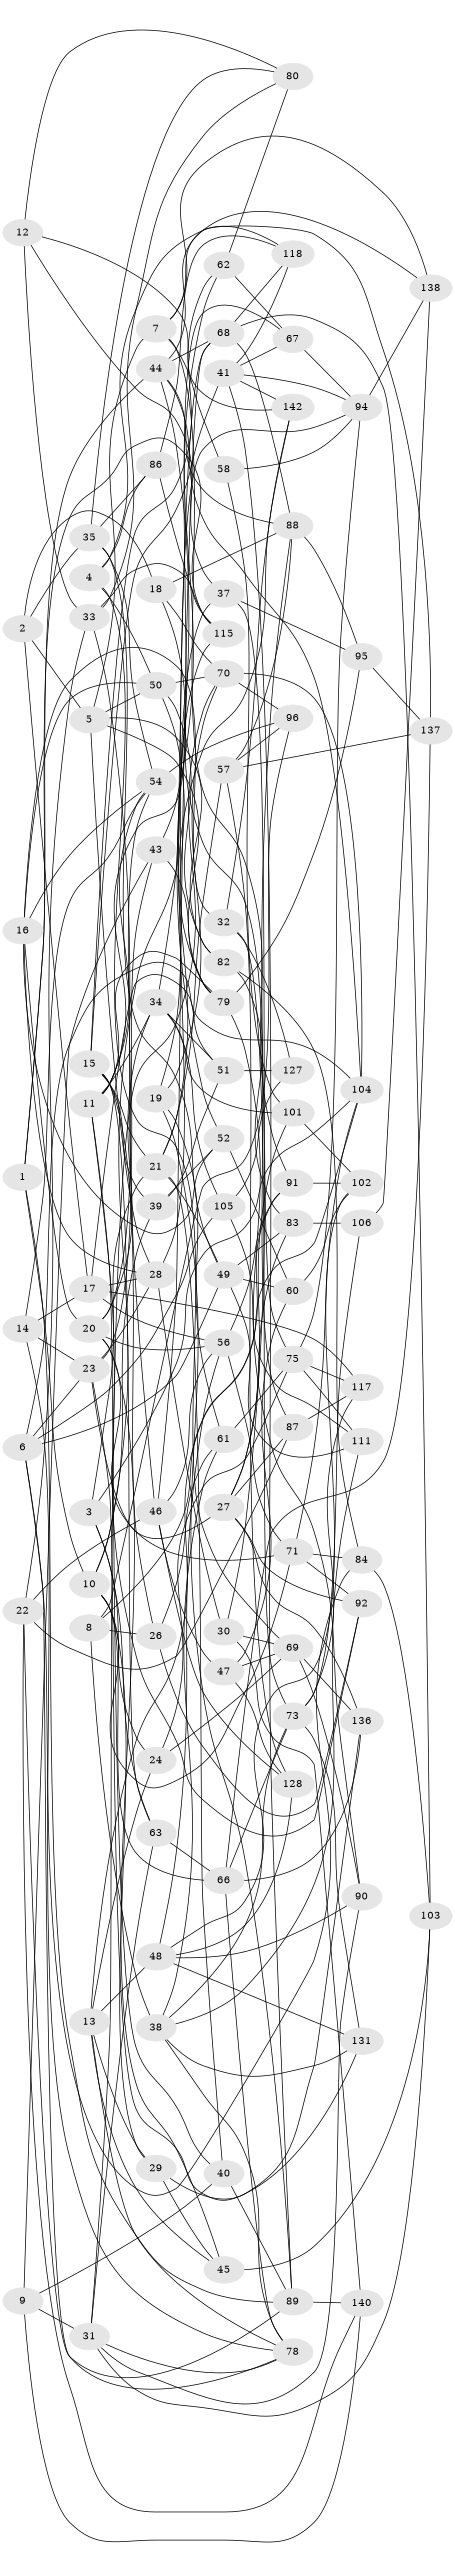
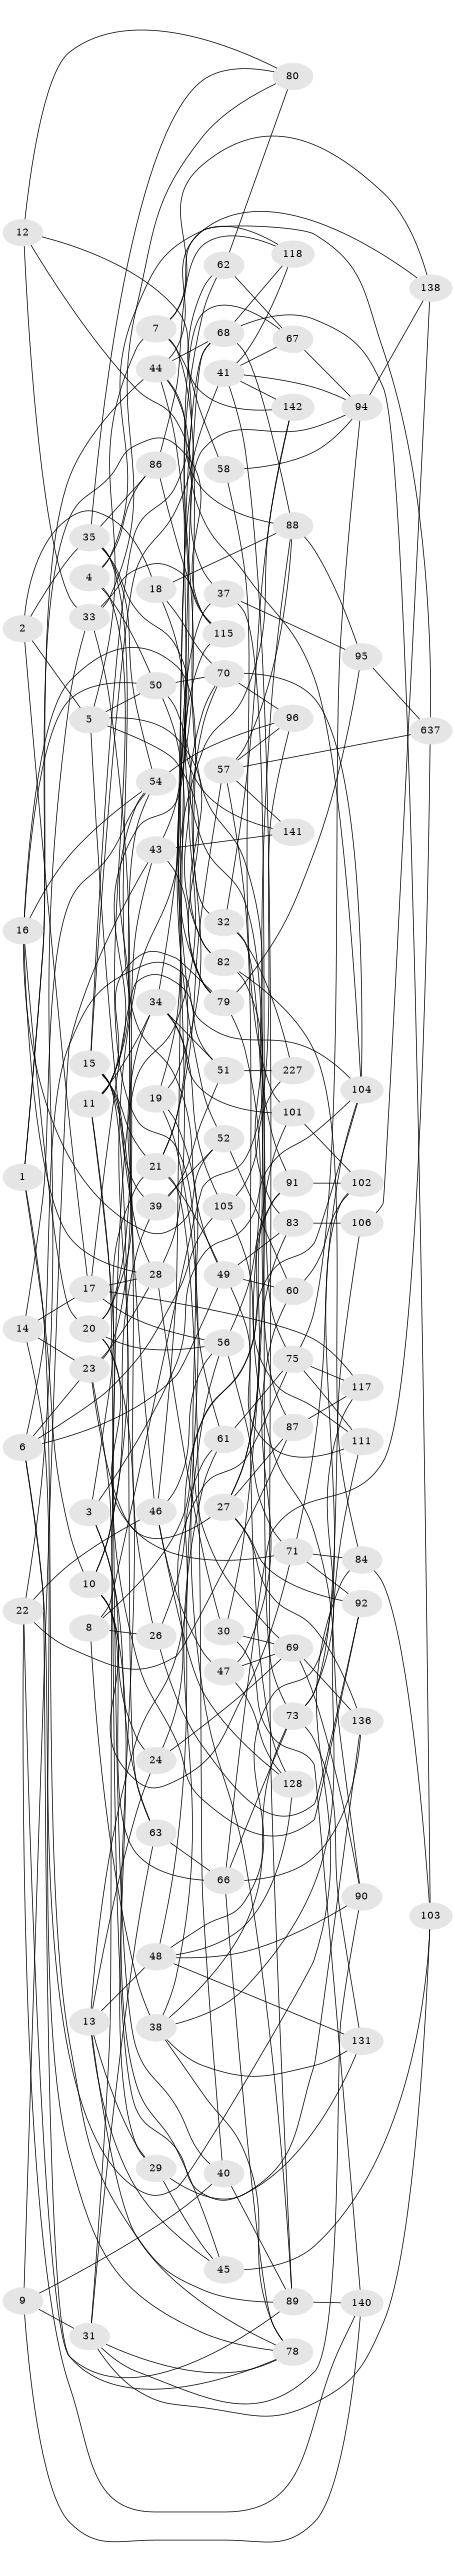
(431, 731) -> (431, 731)
none -> (293, 832)
(293, 1071) -> (293, 1071)
